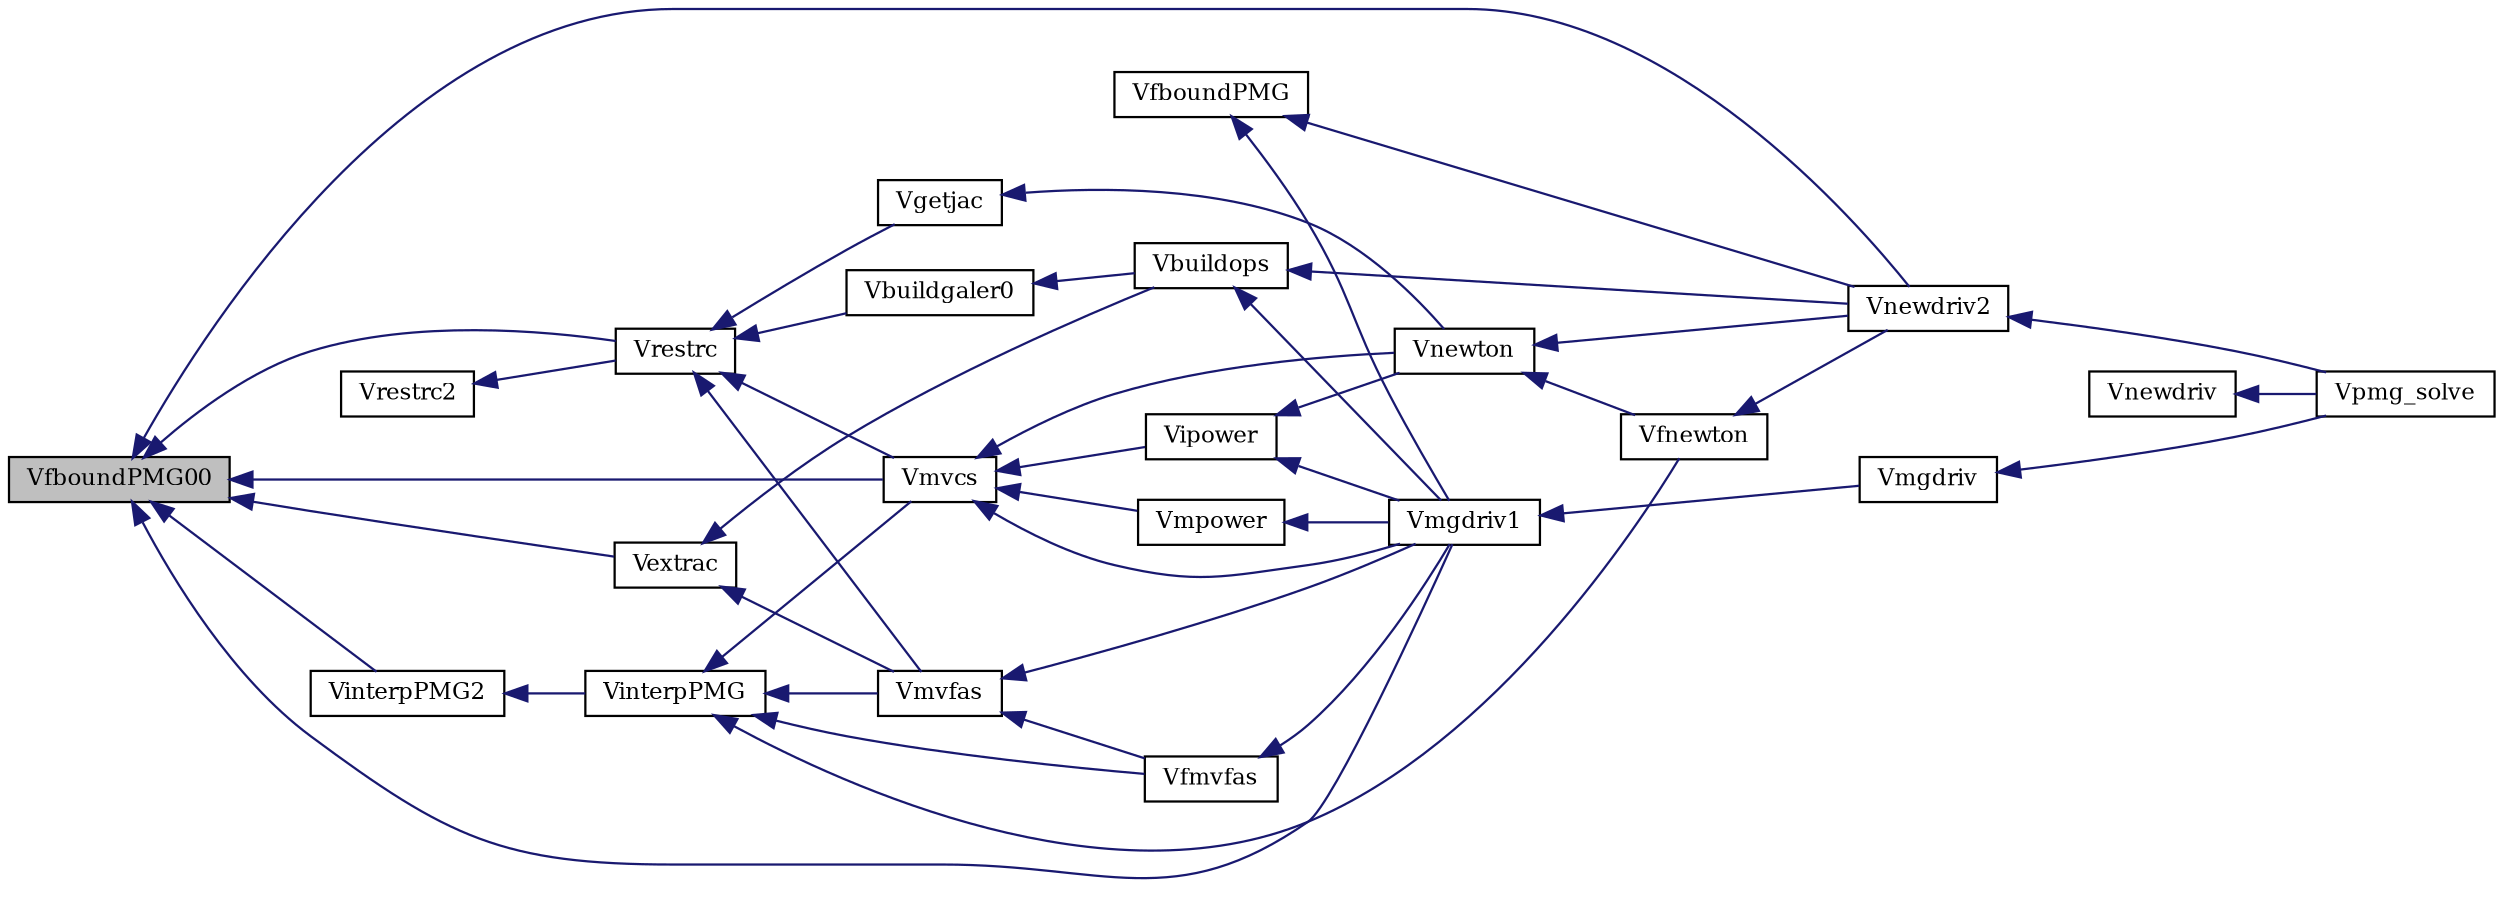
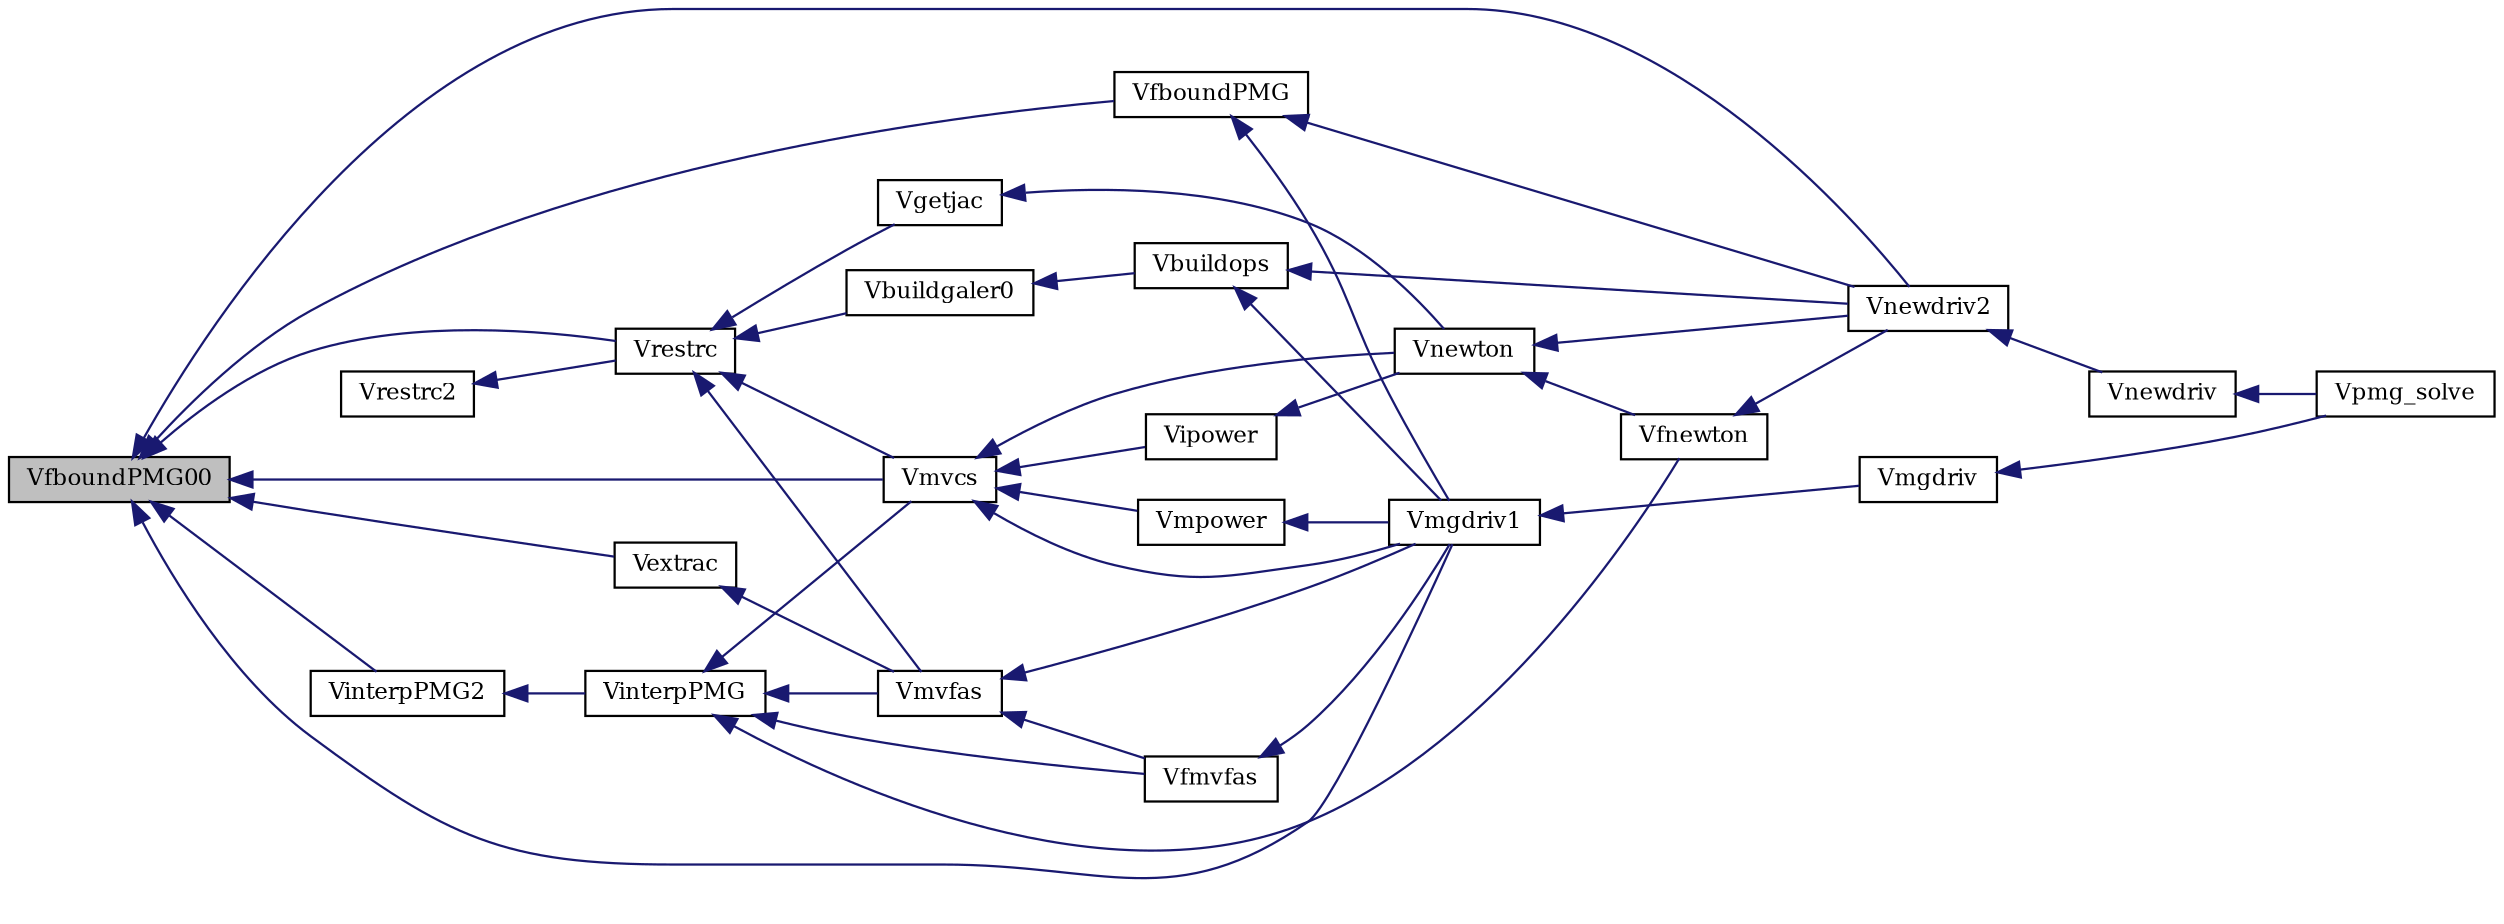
none -> (604, 194)
(2180, 341) -> (2056, 355)
(928, 391) -> none
(1349, 483) -> none
